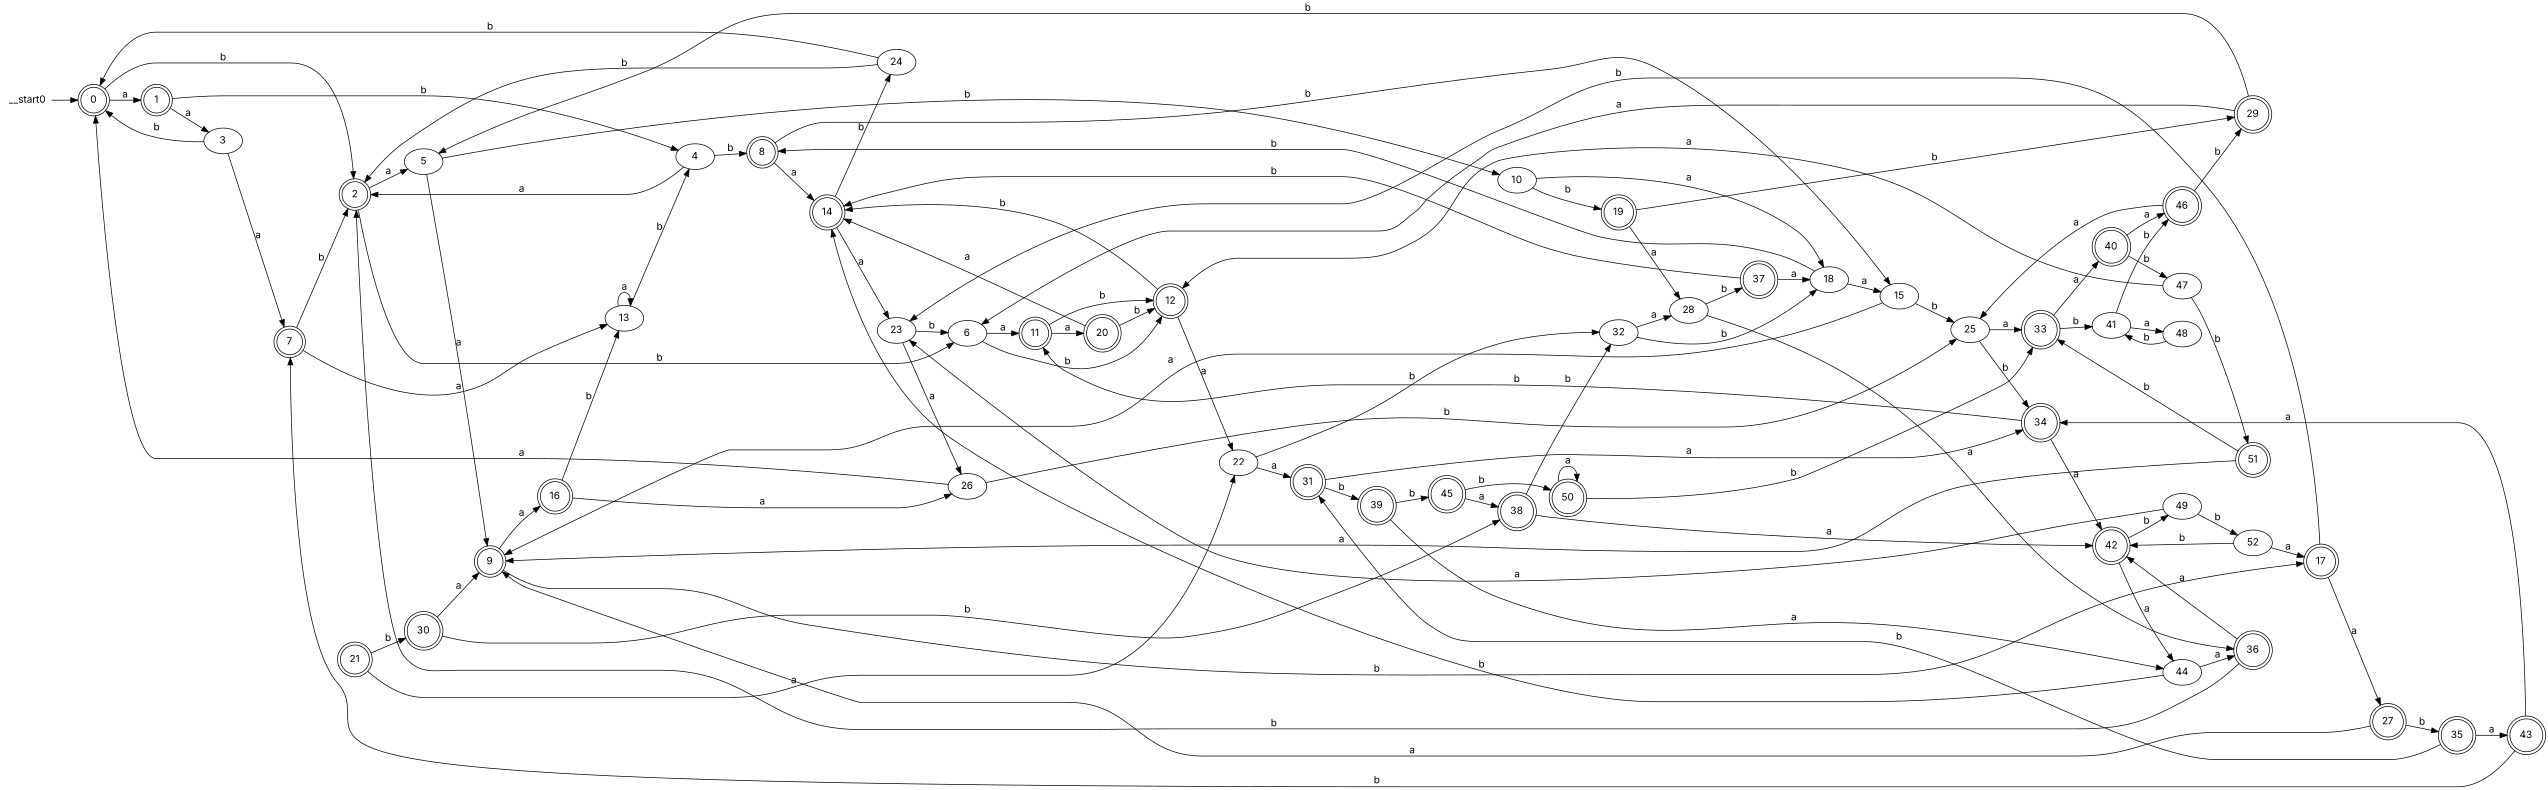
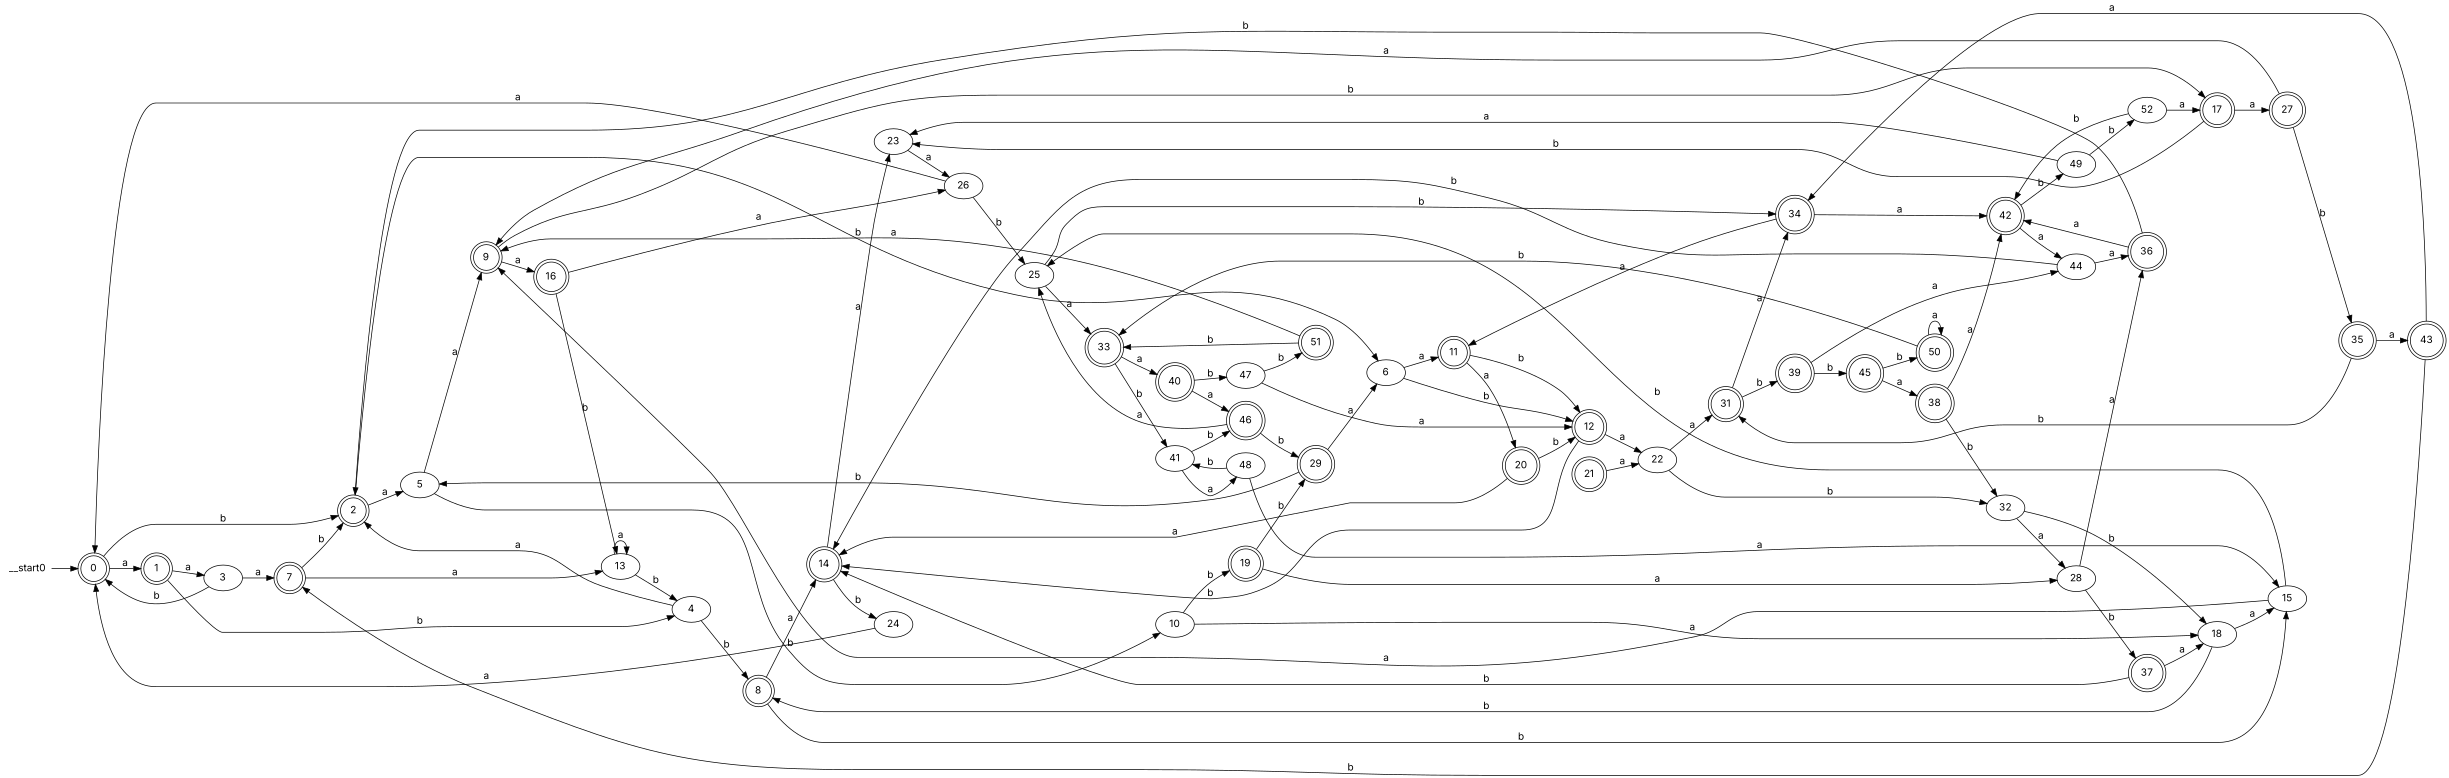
(490, 27) -> (486, 676)
(608, 69) -> none
(928, 332) -> none
(1517, 379) -> (1622, 267)
none -> (1746, 551)
(424, 631) -> none
